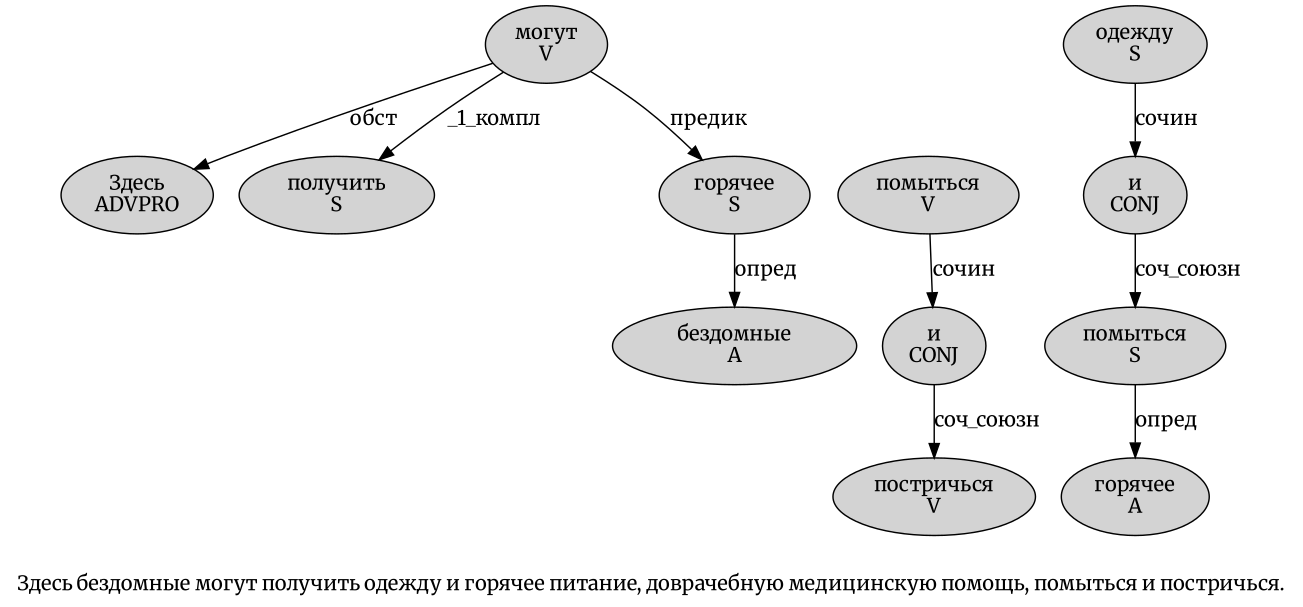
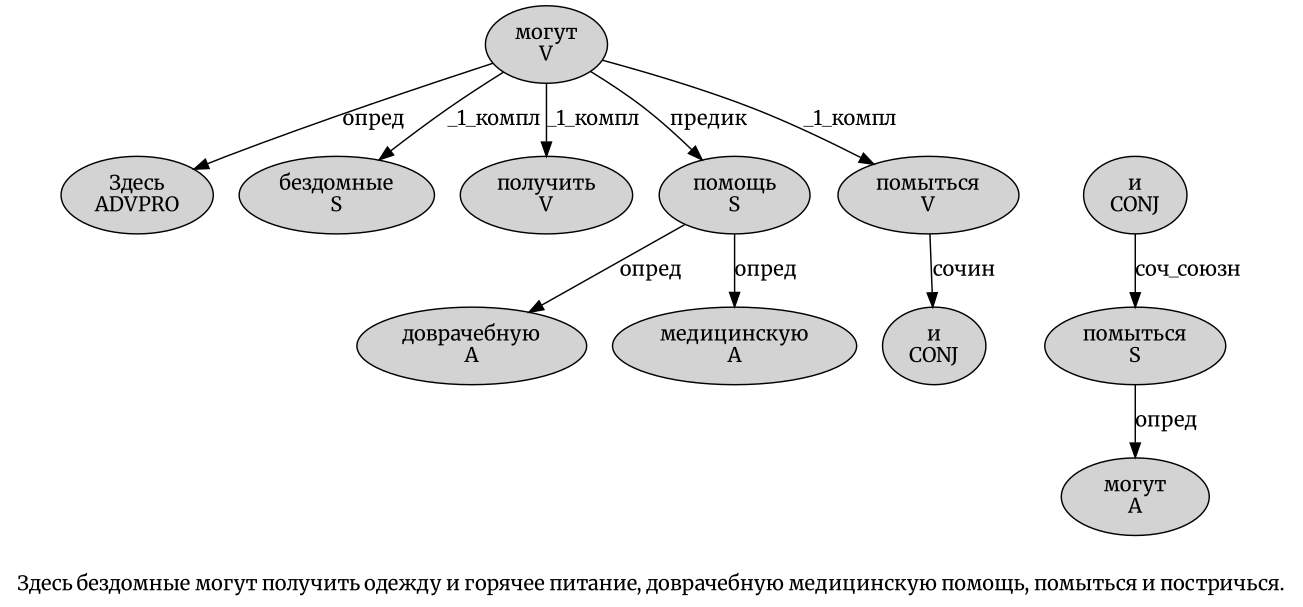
(1135, 45) -> none
none -> (735, 101)
(374, 120) -> (374, 120)
(337, 195) -> (337, 195)
none -> (546, 195)
(735, 195) -> (735, 195)
none -> (472, 346)
(735, 346) -> (735, 346)
(934, 497) -> none
(1135, 497) -> (1135, 497)
